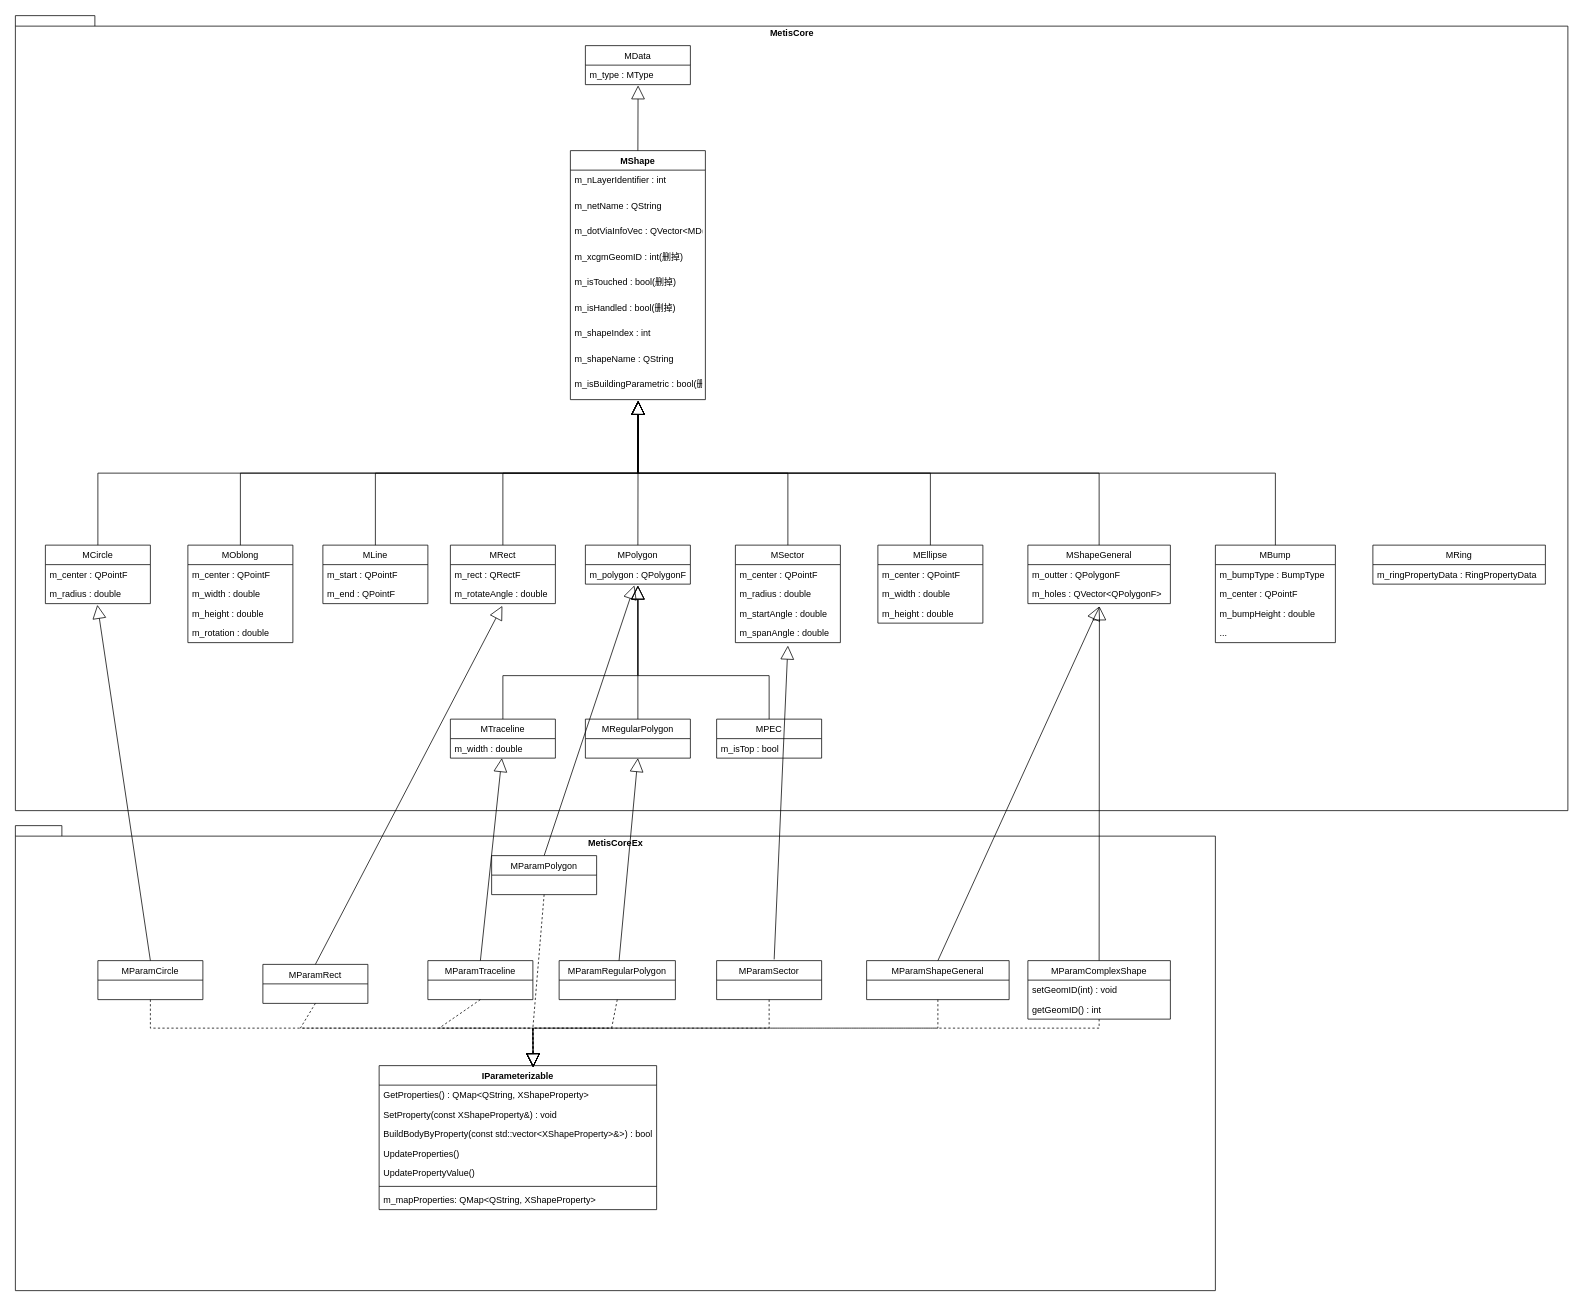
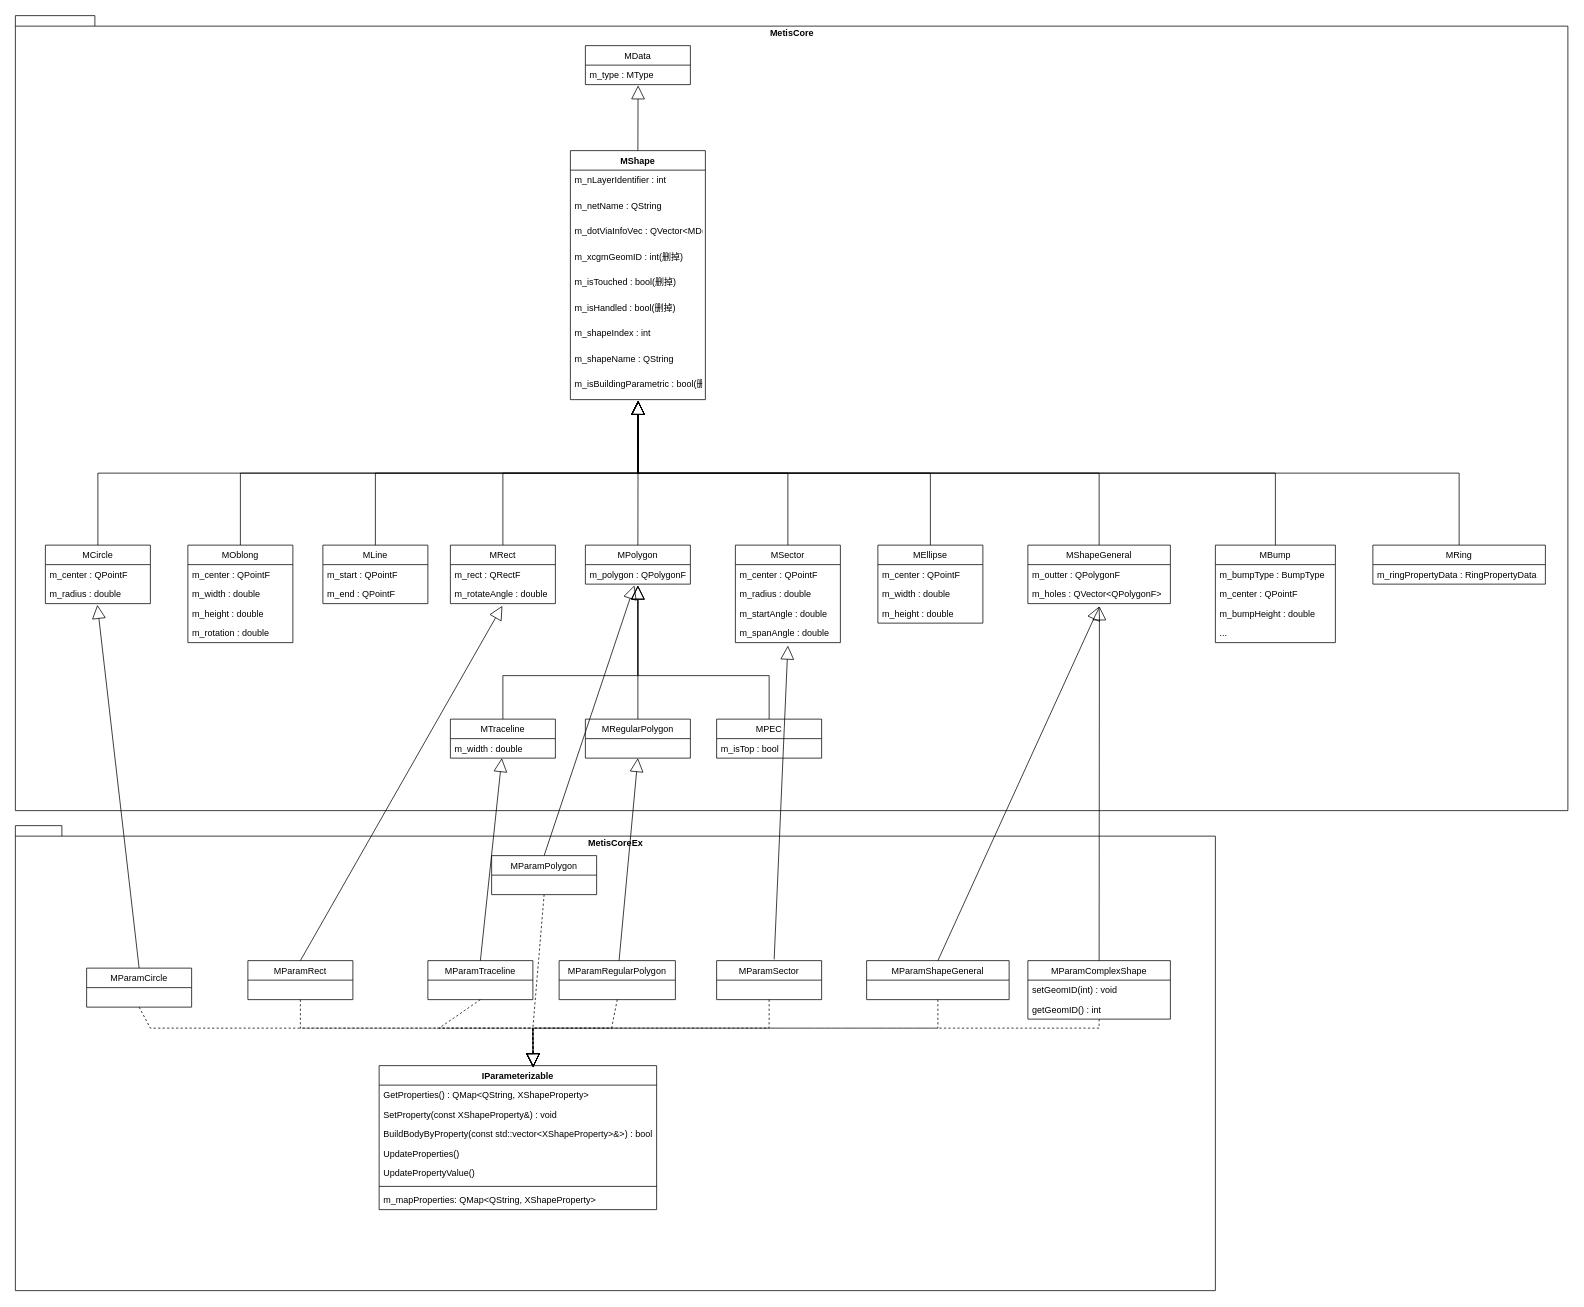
none -> (1403, 473)
(150, 980) -> (139, 987)
(315, 984) -> (300, 980)
